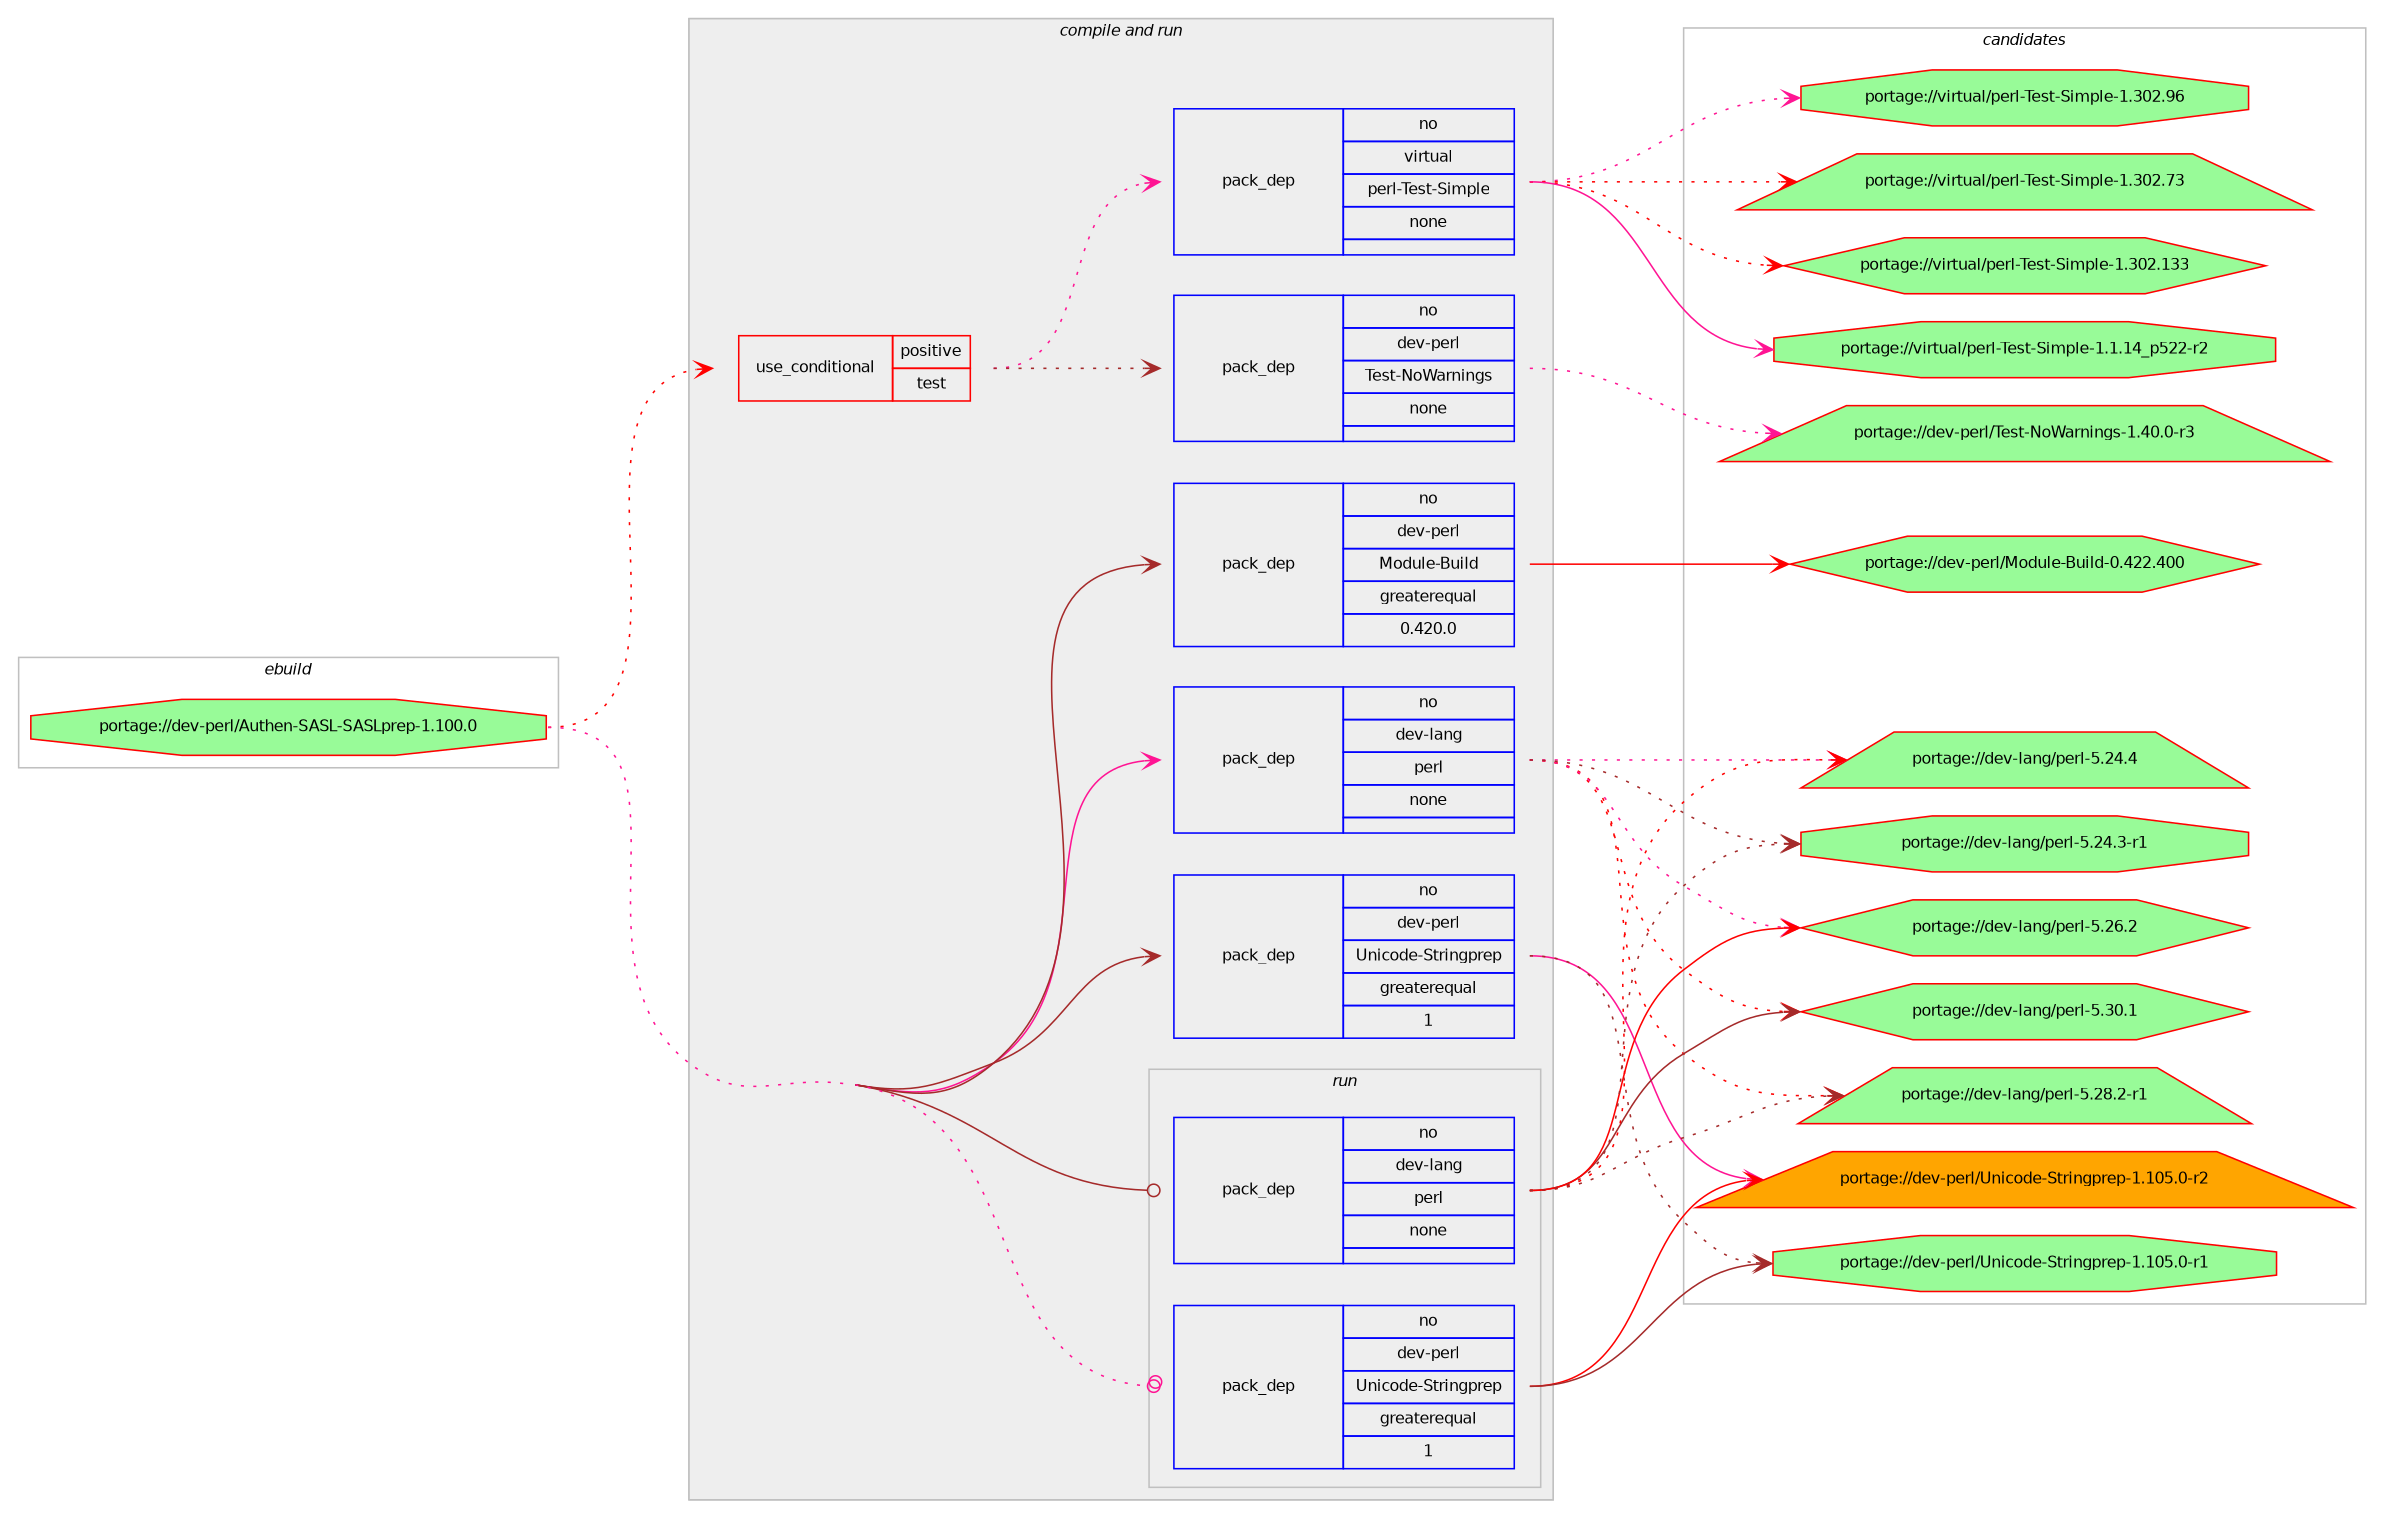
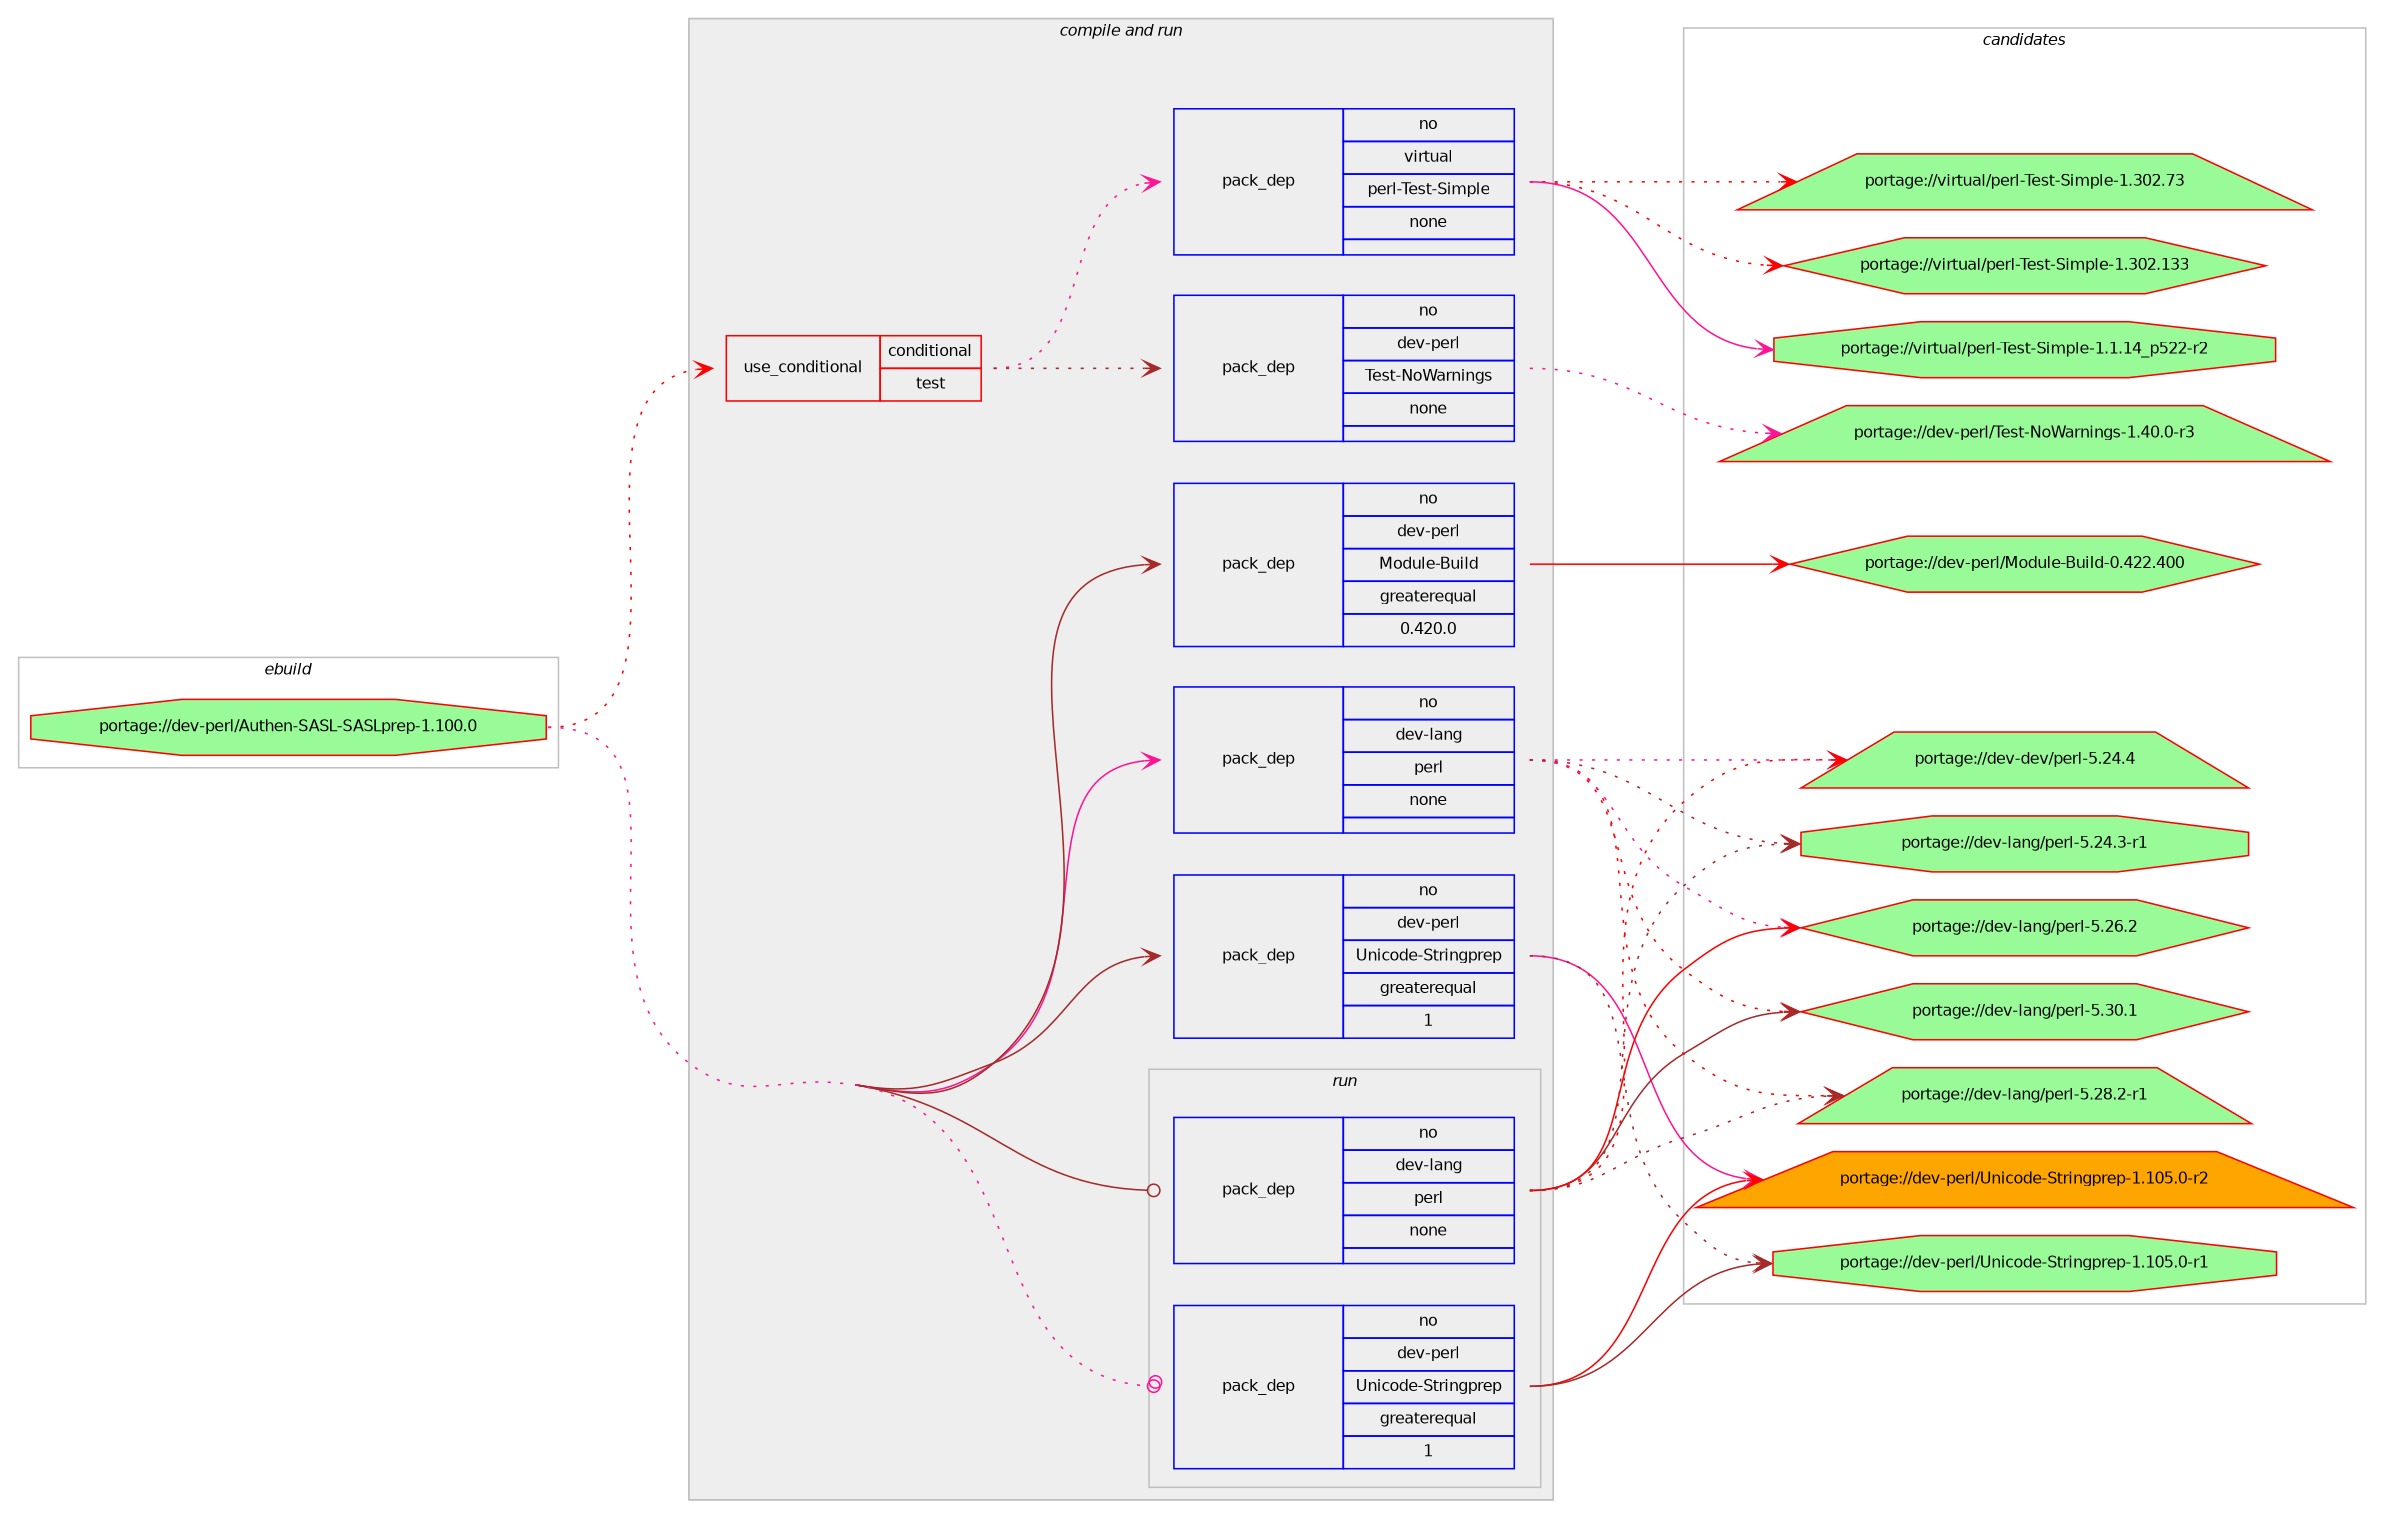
(2025, 98) -> none
(931, 351) -> (931, 351)
(2025, 760) -> (2025, 760)
